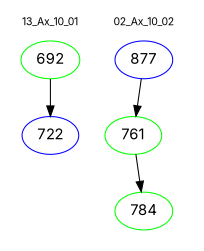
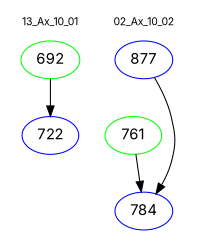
(139, 92) -> (174, 130)
(144, 211) -> (144, 211)
